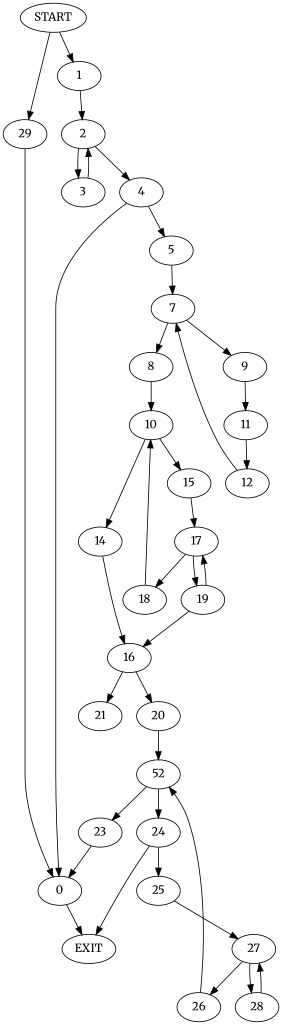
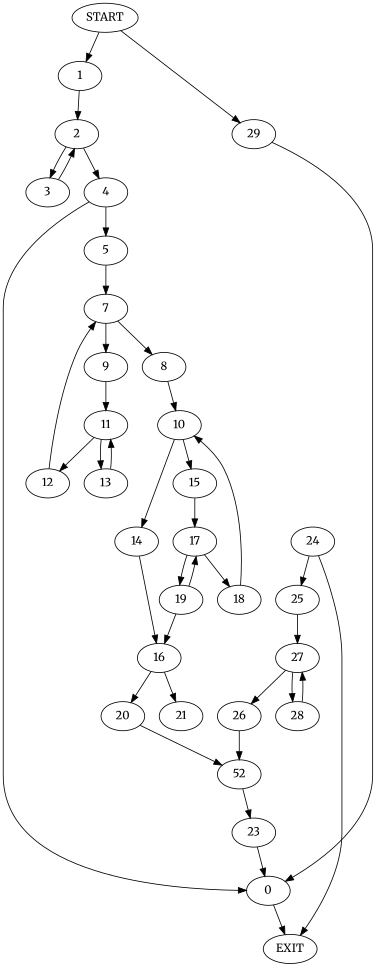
none -> (106, 483)
(158, 800) -> none
